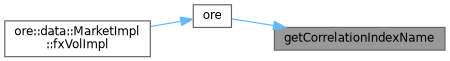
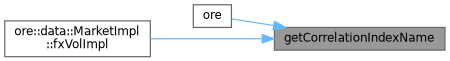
(166, 24) -> (206, 39)
